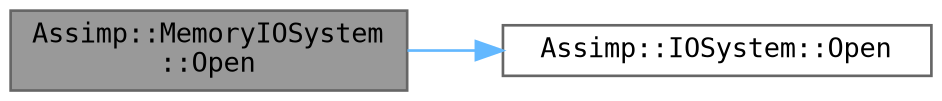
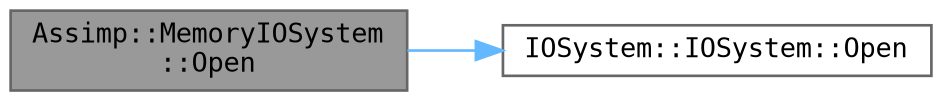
(717, 51) -> (717, 51)
